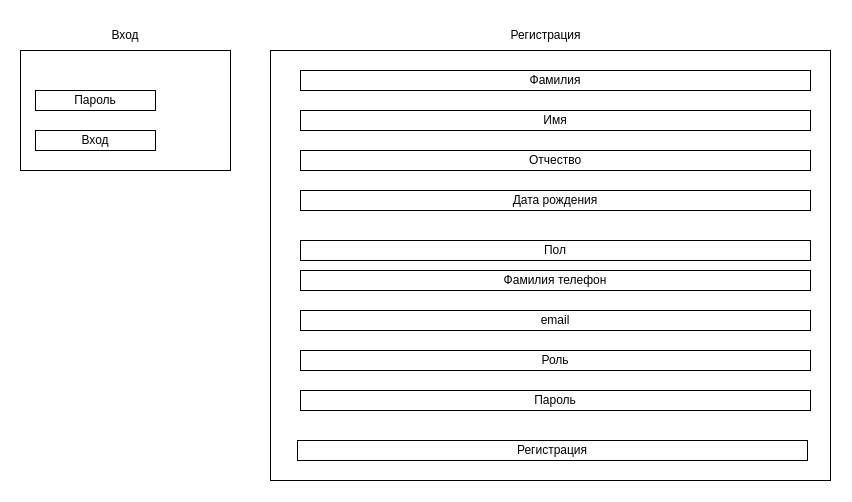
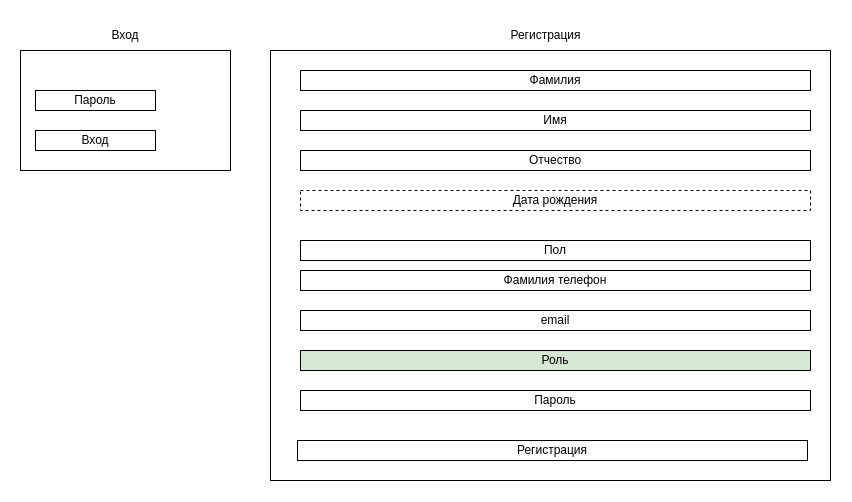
(556, 201) -> (556, 201)
(556, 361) -> (556, 361)
